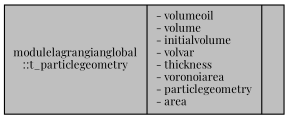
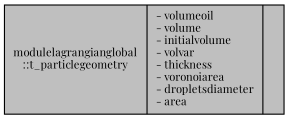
(204, 90) -> (205, 90)
